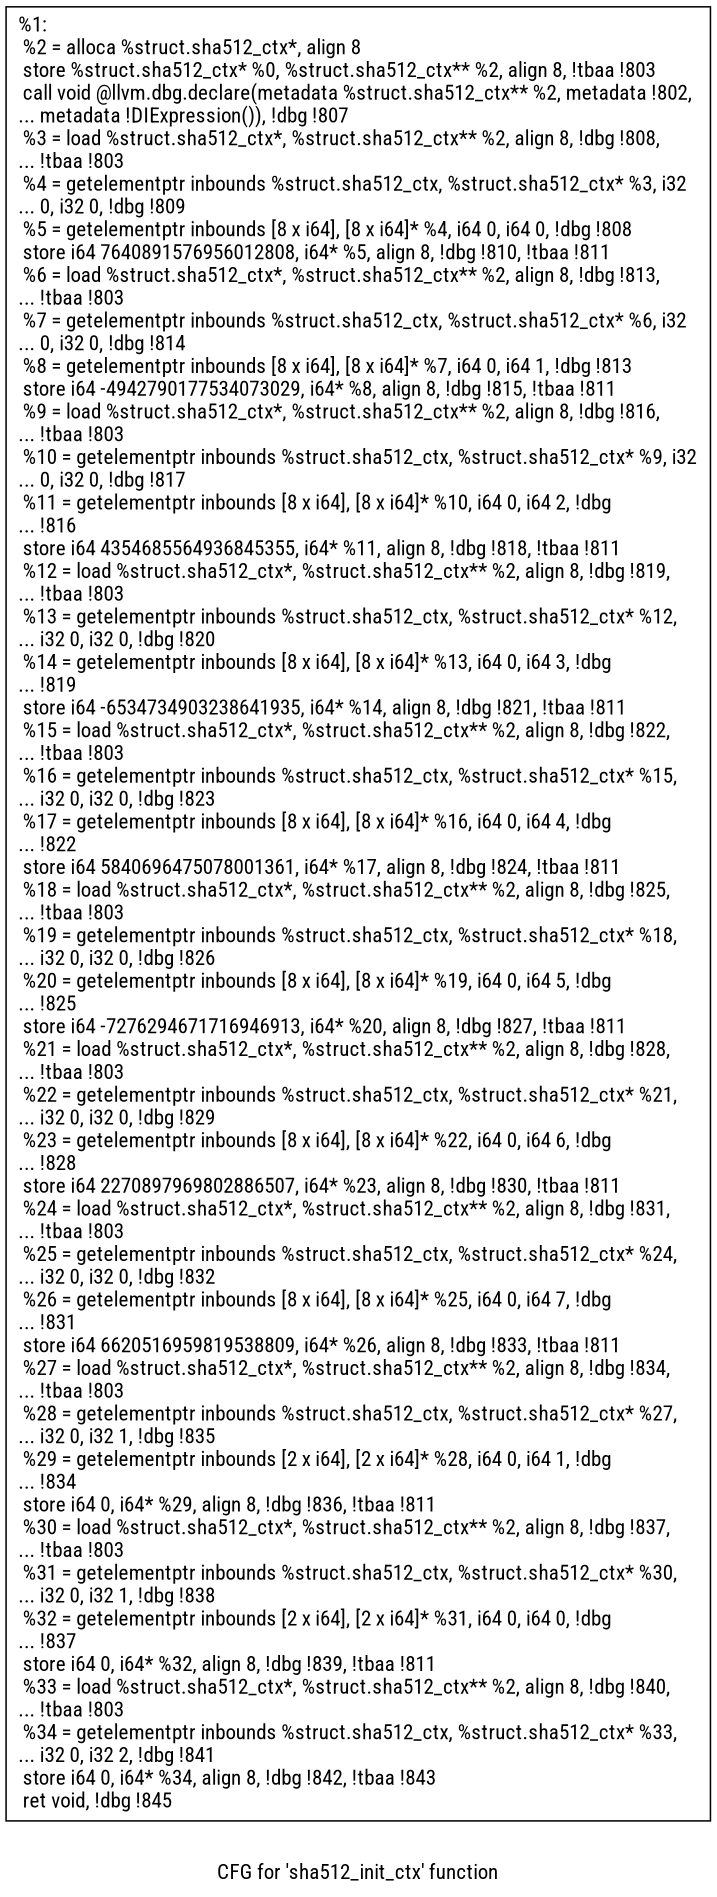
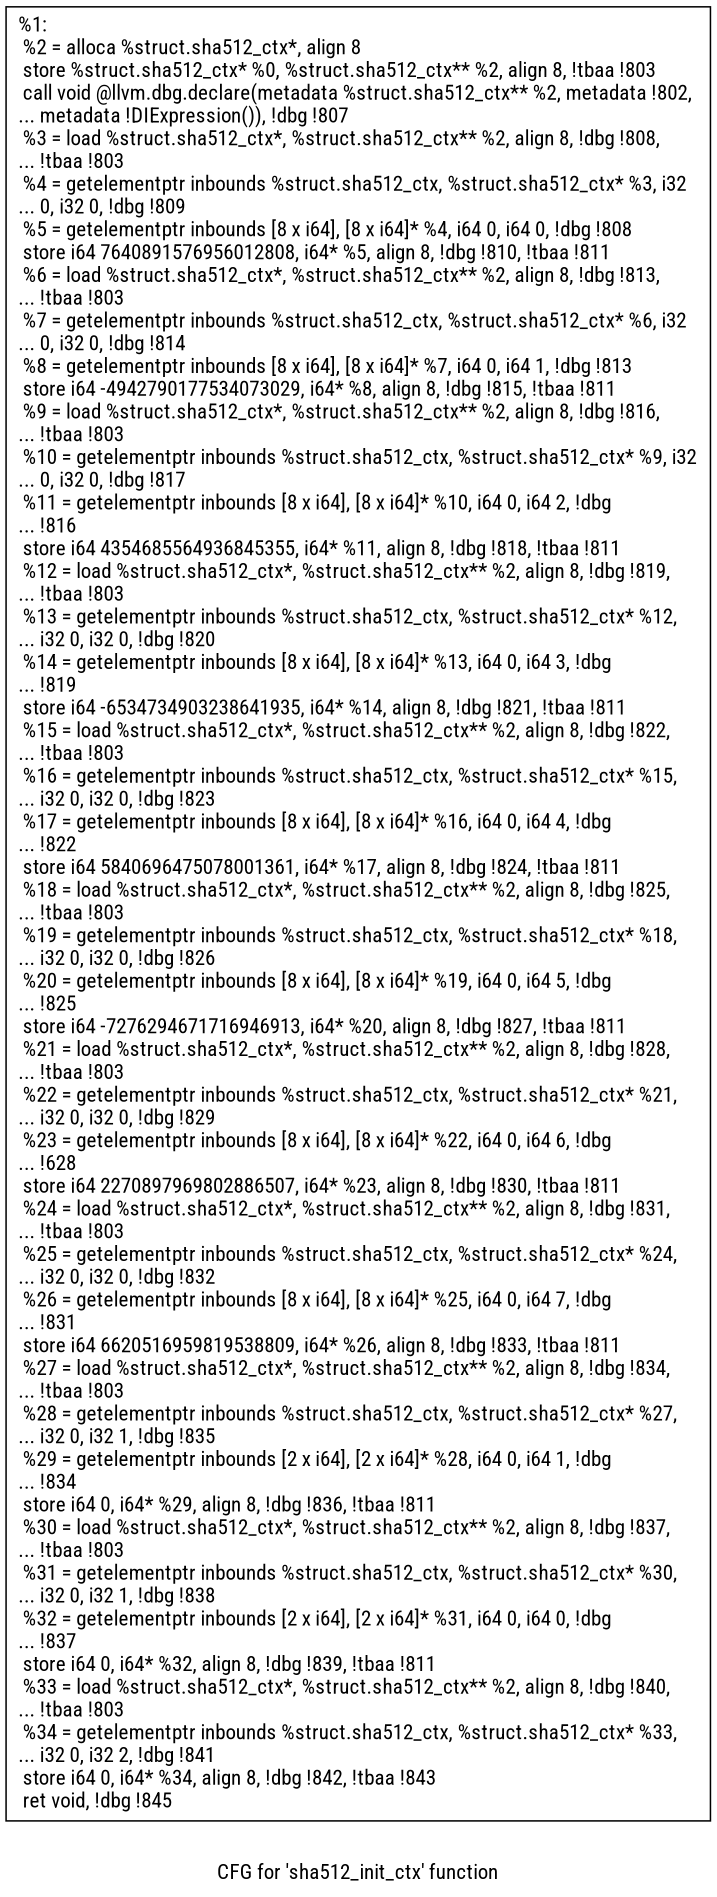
(48, 1164) -> (48, 1164)
